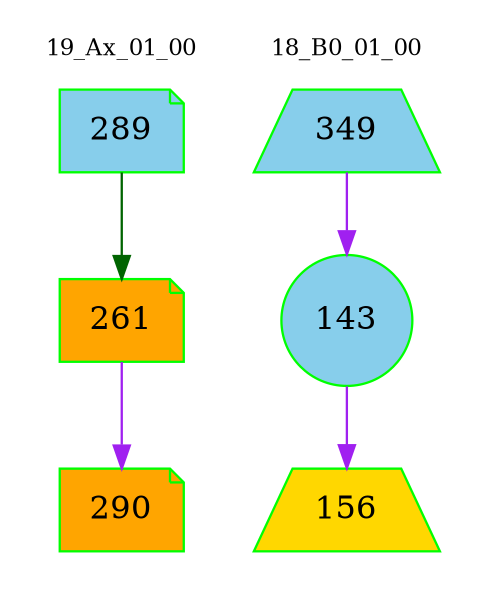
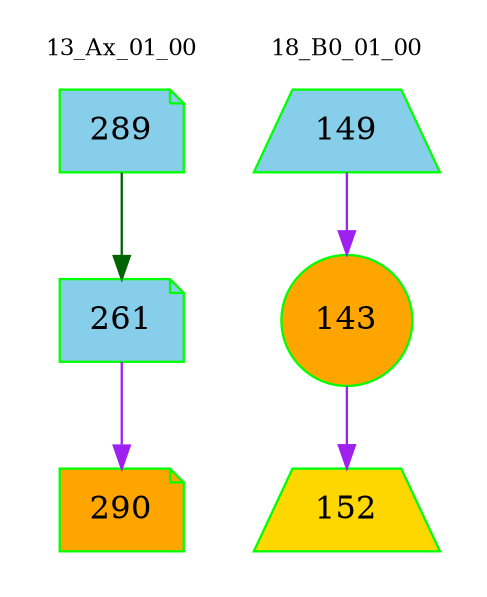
(122, 49) -> (122, 49)
(347, 131) -> (347, 131)
(122, 320) -> (122, 320)
(347, 320) -> (347, 320)
(347, 510) -> (347, 510)
